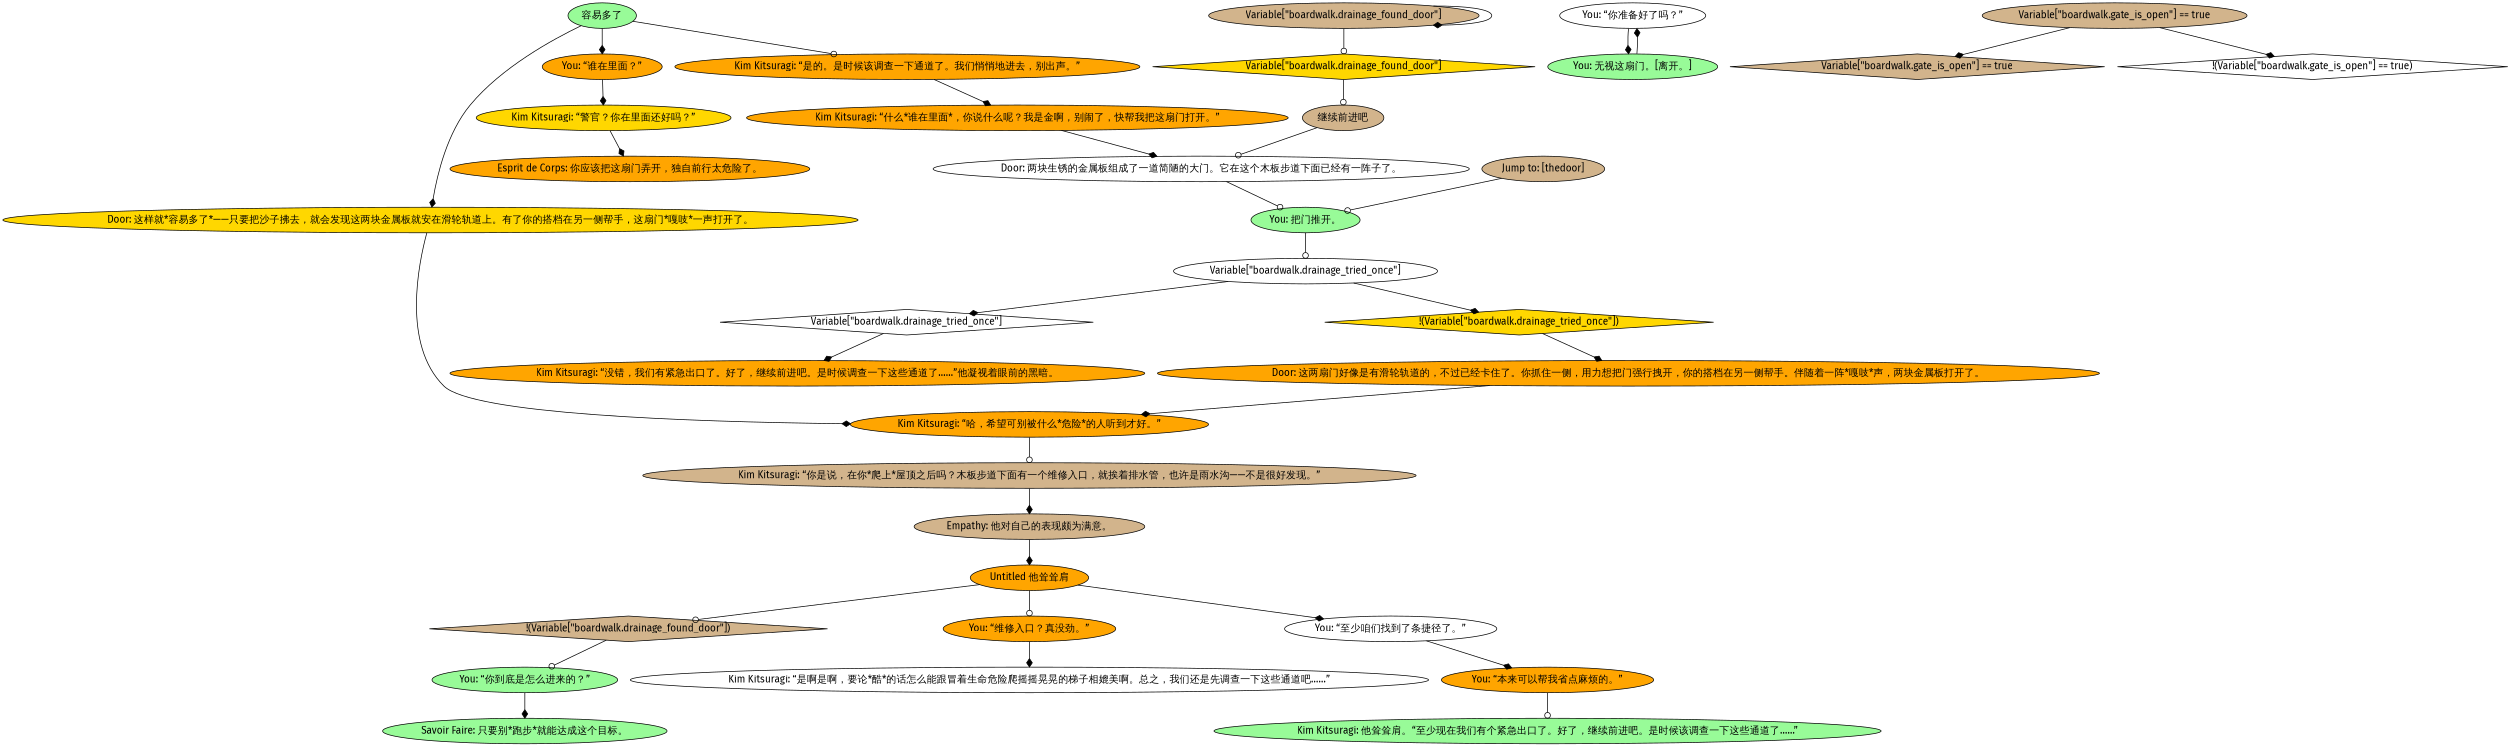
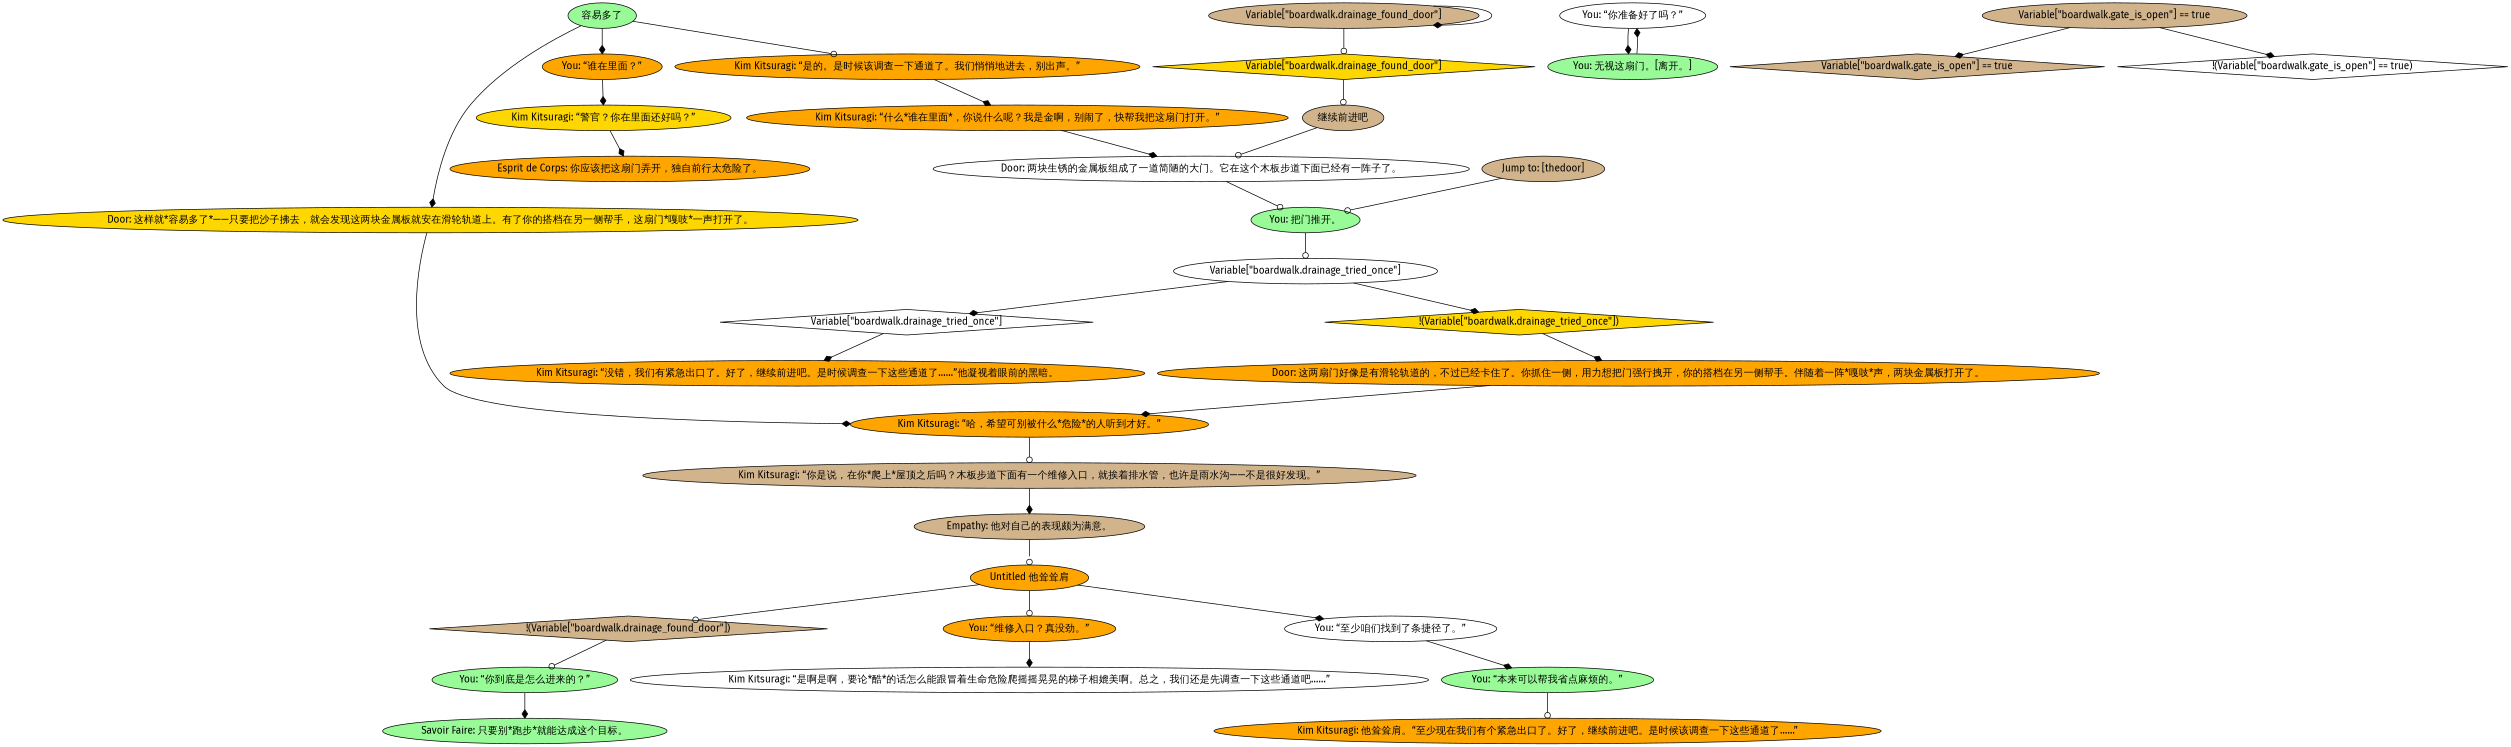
(1029, 548) -> (1029, 548)
(1548, 680) -> (1548, 680)
(1548, 731) -> (1548, 731)
